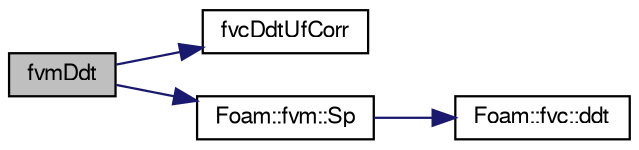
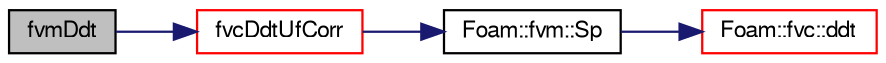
(285, 32) -> (280, 32)
(145, 91) -> (392, 32)
(543, 118) -> (789, 32)
